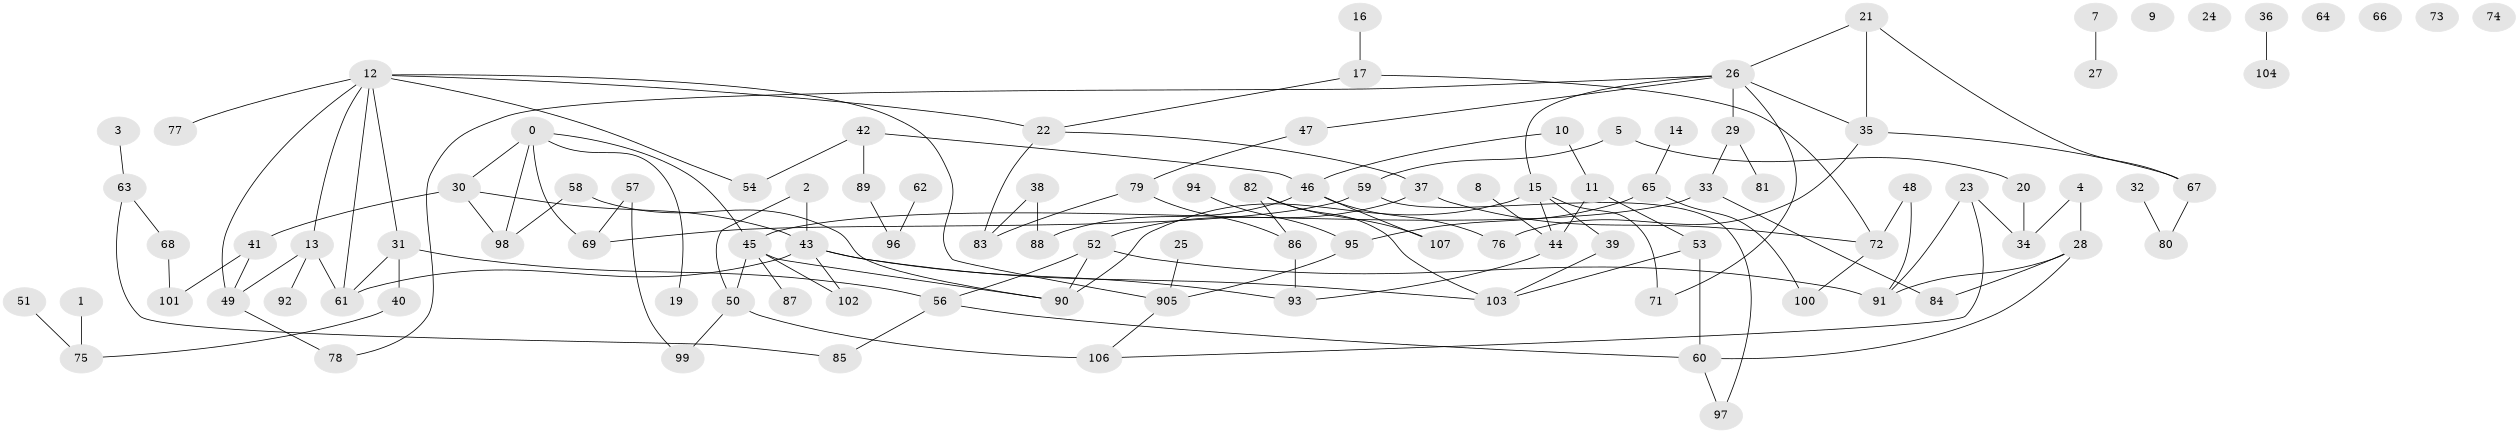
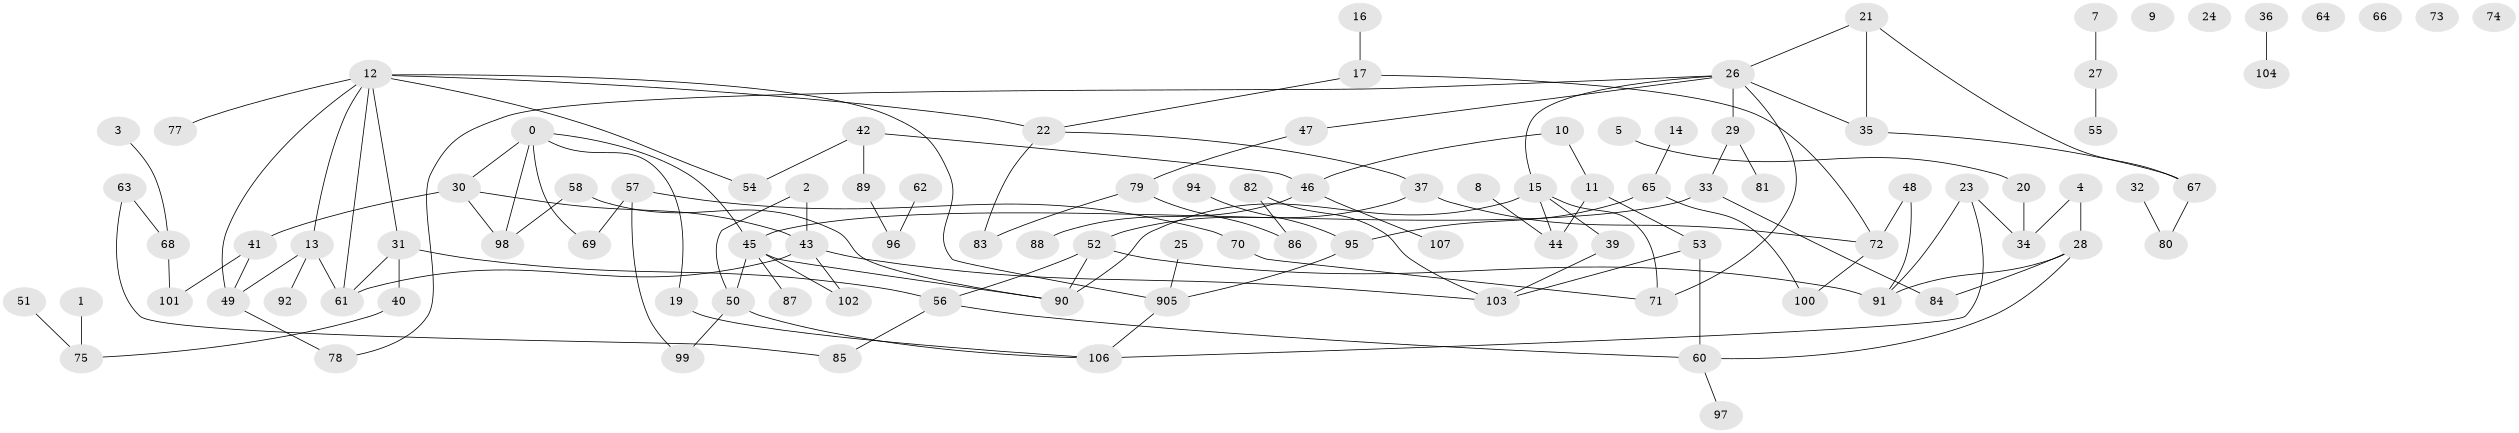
none -> (2096, 131)
(122, 160) -> (157, 183)
(1038, 188) -> none
(1365, 188) -> none
(1345, 217) -> none
none -> (1238, 245)
(1499, 245) -> none
(1295, 302) -> none
none -> (807, 333)
